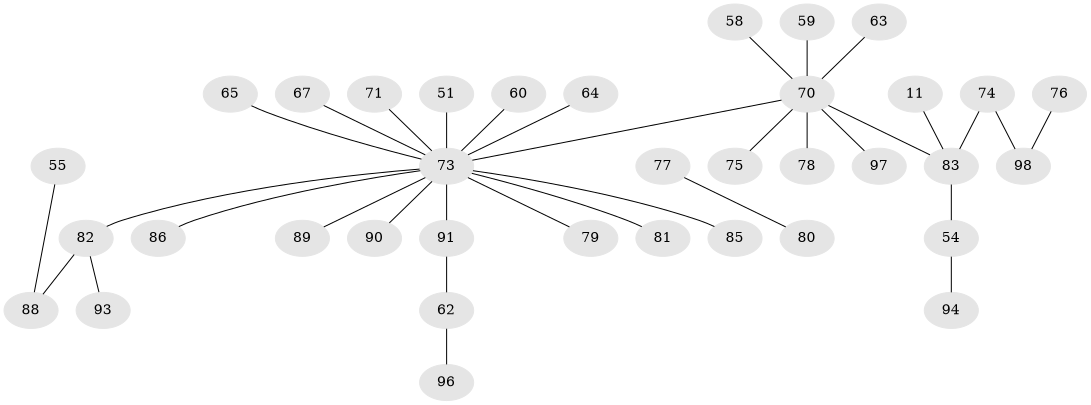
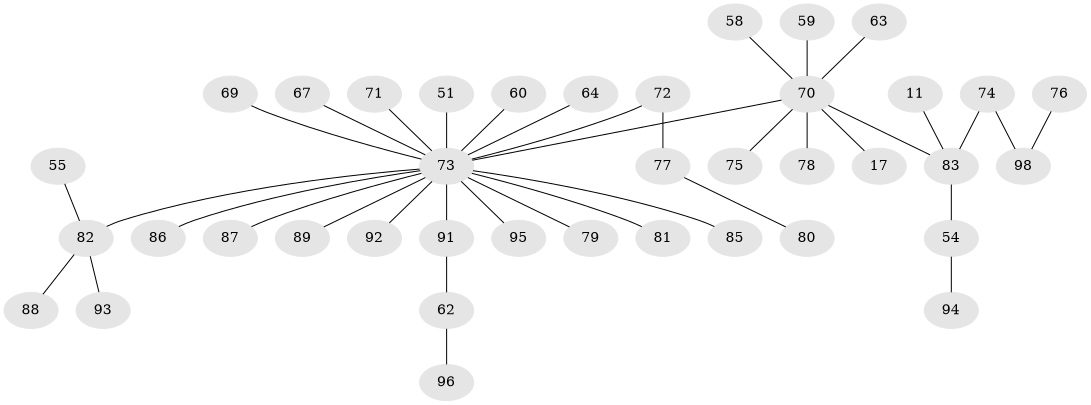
(230, 94) -> (230, 94)
none -> (663, 94)
(879, 166) -> (879, 166)
(45, 238) -> (72, 202)
none -> (230, 238)
(375, 238) -> (375, 238)
none -> (519, 238)
